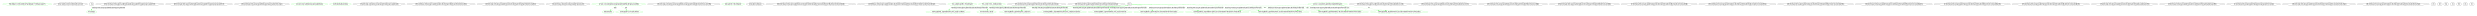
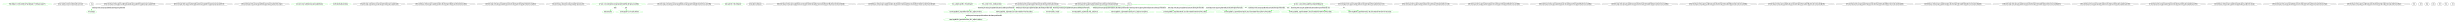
(998, 6) -> (966, 15)
